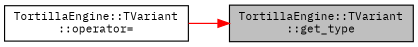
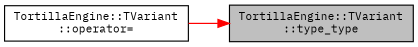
(321, 23) -> (321, 23)
